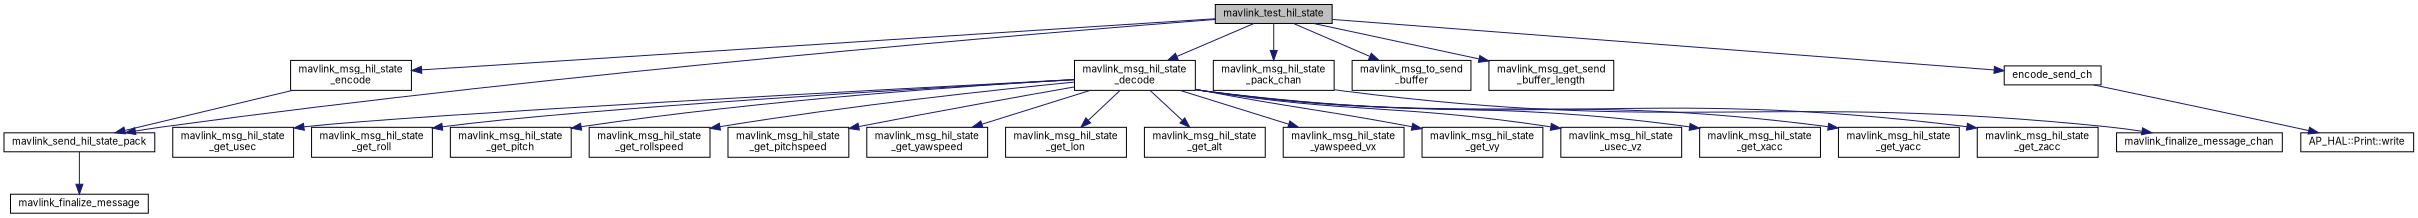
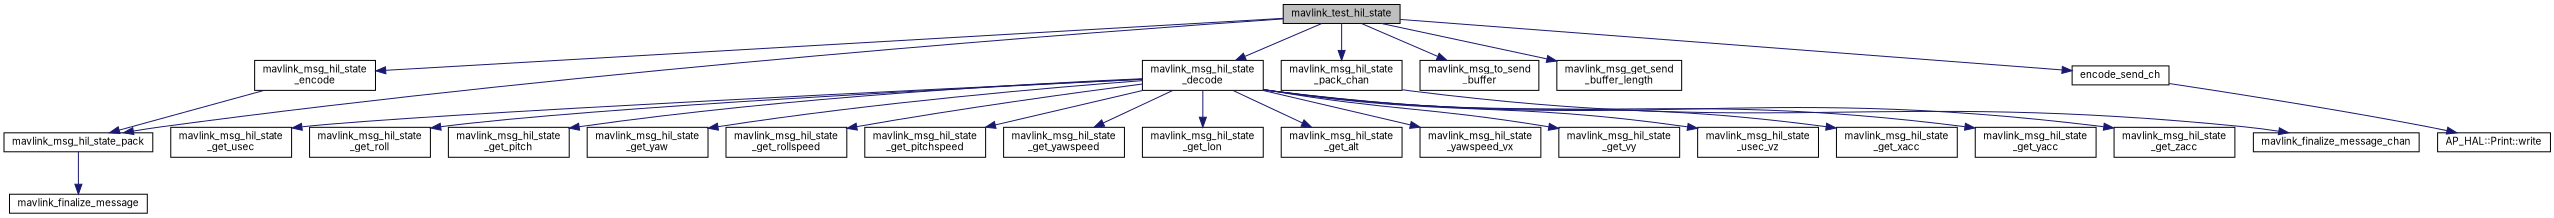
(79, 142) -> (78, 142)
none -> (648, 142)
